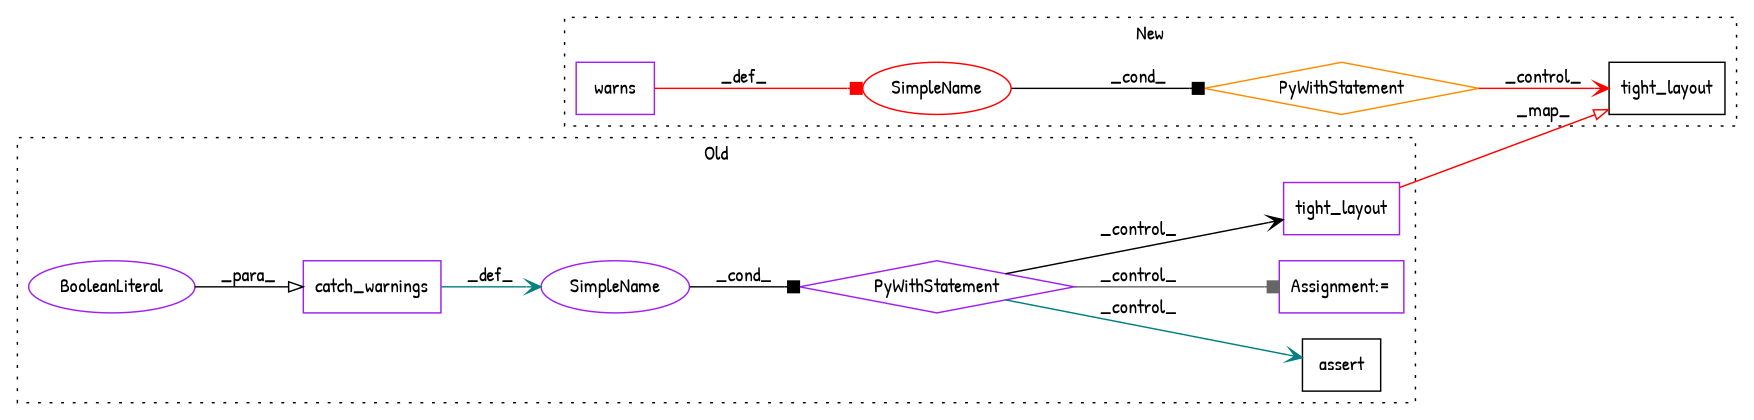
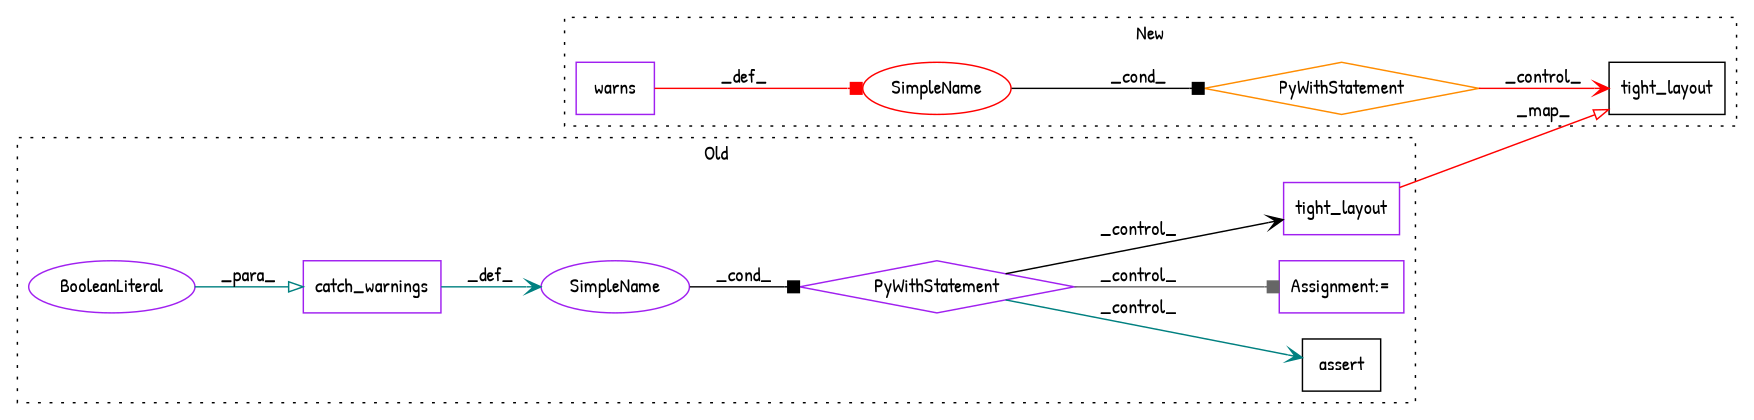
(242, 287) -> (242, 287)
